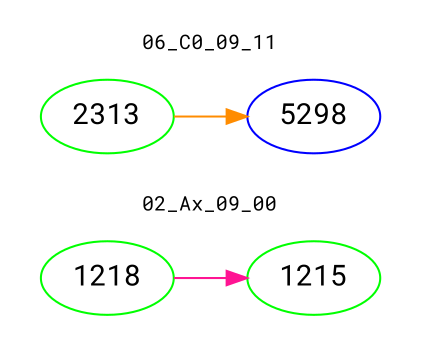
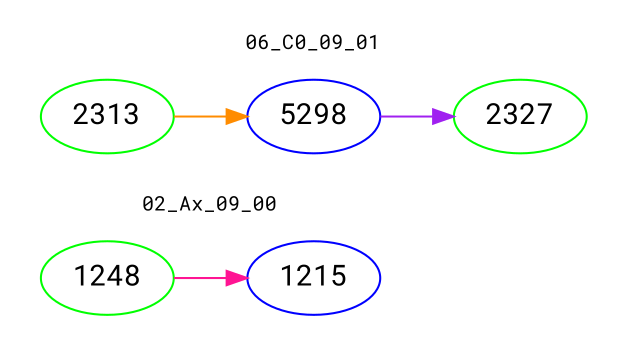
(211, 44) -> (314, 44)
none -> (520, 117)
(107, 278) -> (107, 278)
(314, 278) -> (314, 278)
